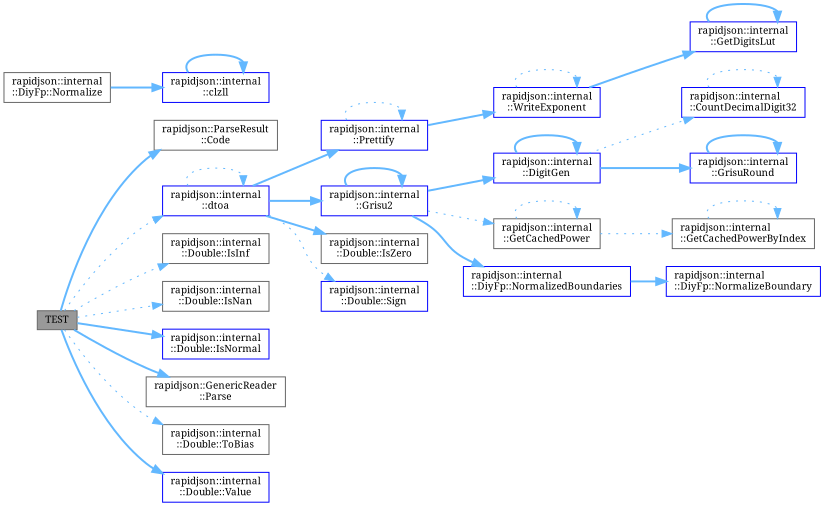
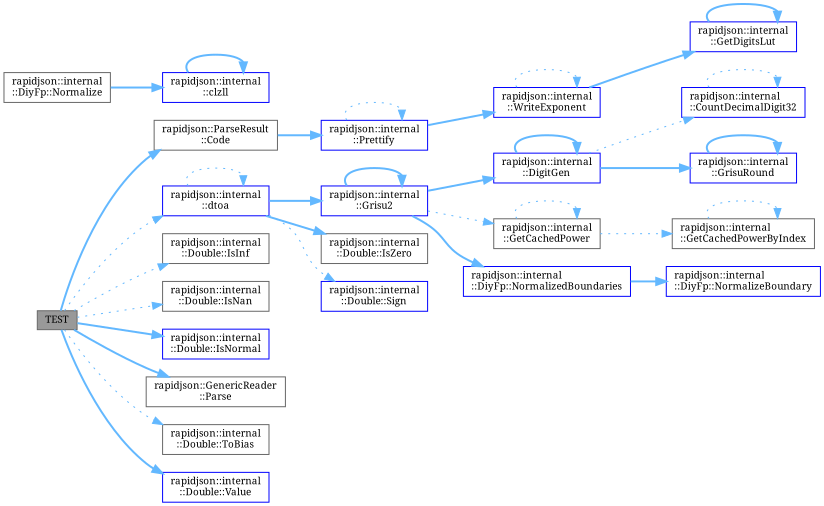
(291, 170) -> (294, 135)
